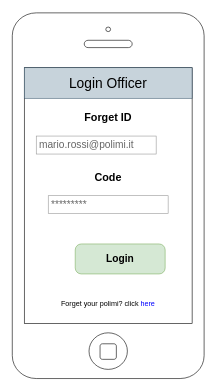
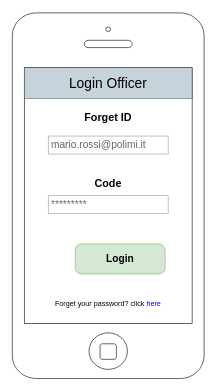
(96, 145) -> (108, 145)
(108, 178) -> (108, 184)
(108, 304) -> (108, 304)
